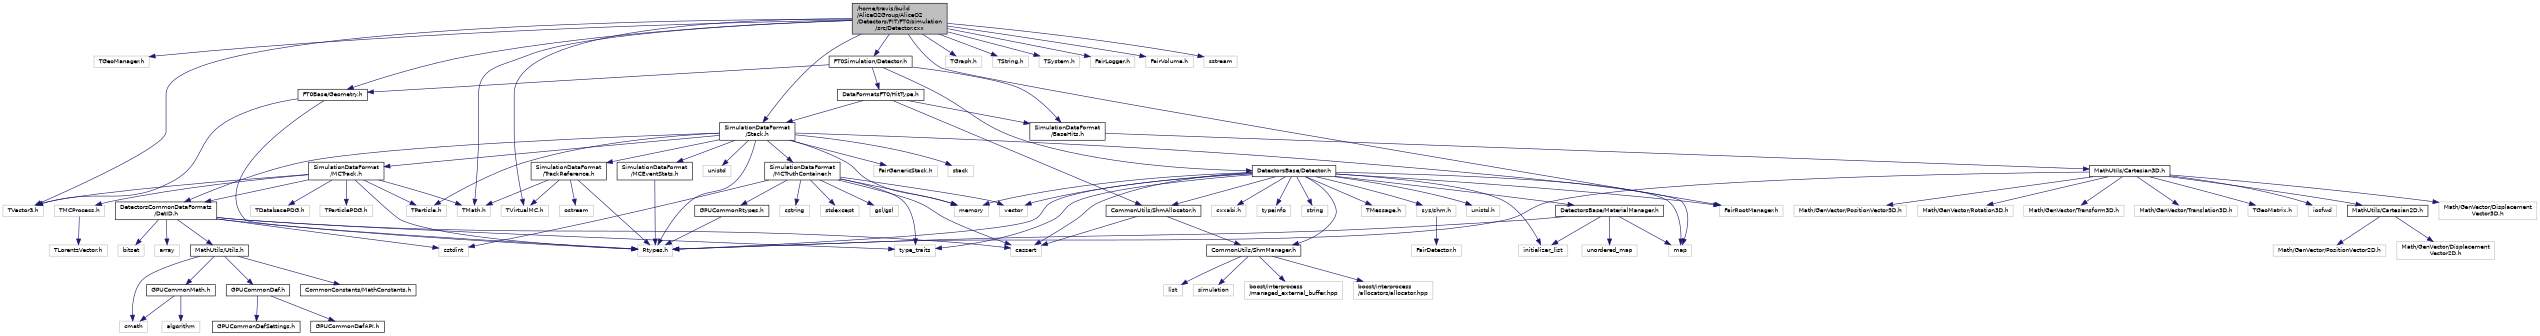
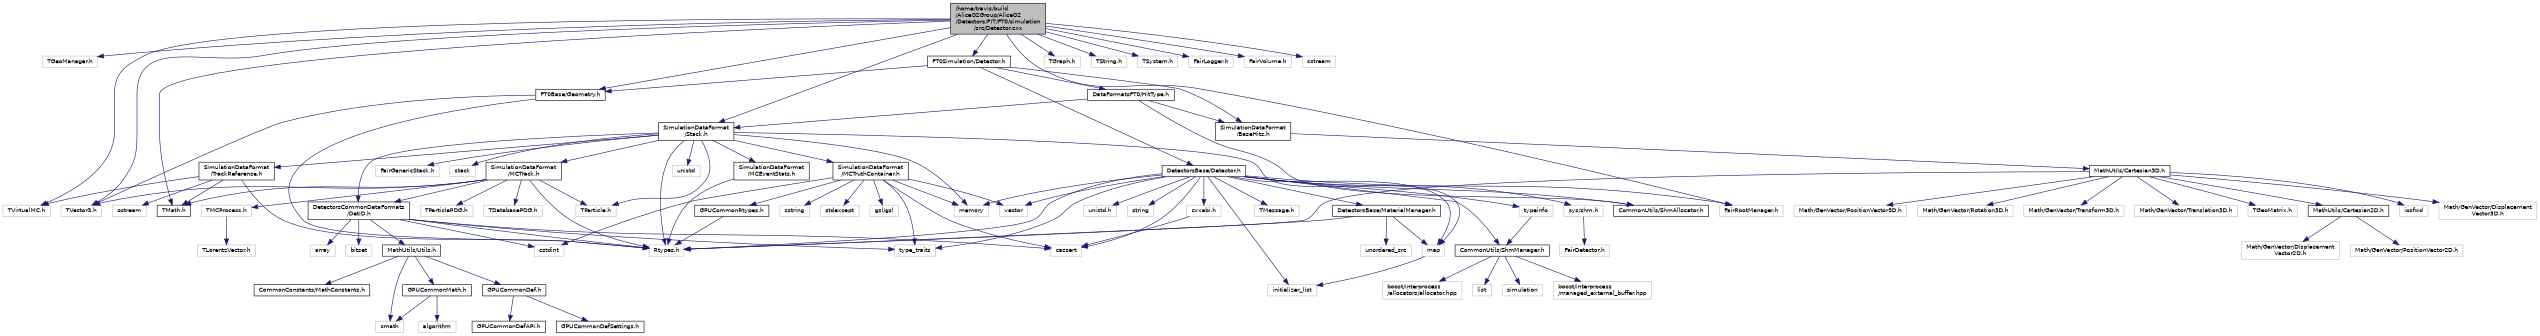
(474, 211) -> (174, 211)
(1579, 229) -> (1374, 273)
(1092, 230) -> (1162, 225)
(1201, 230) -> (1521, 228)
(1610, 251) -> (1386, 251)
